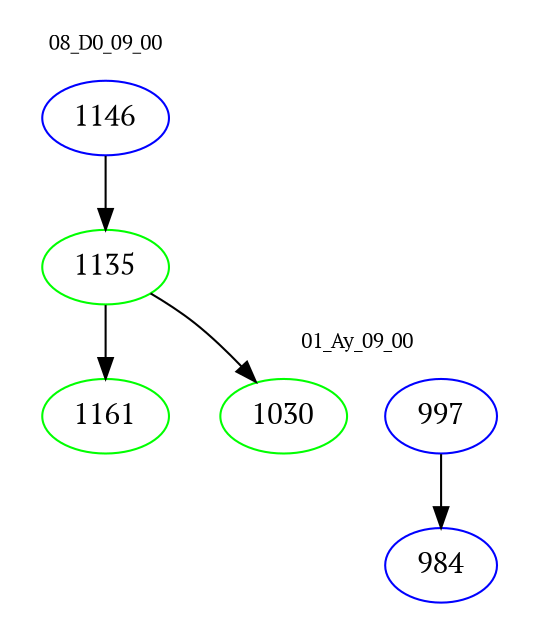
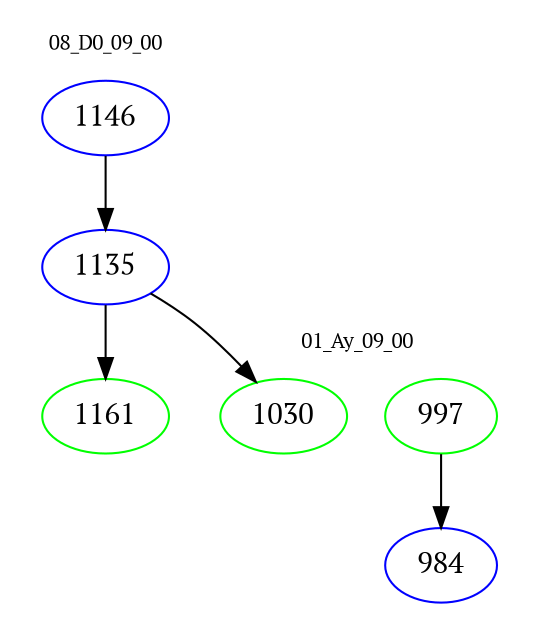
(106, 267) -> (106, 267)
(441, 416) -> (441, 416)
